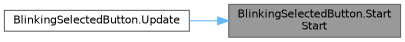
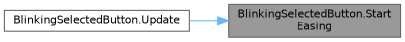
(315, 21) -> (315, 21)
